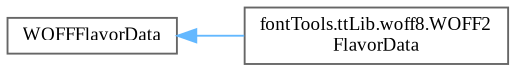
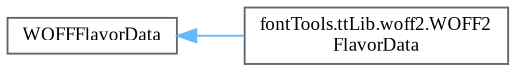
(376, 36) -> (376, 36)
